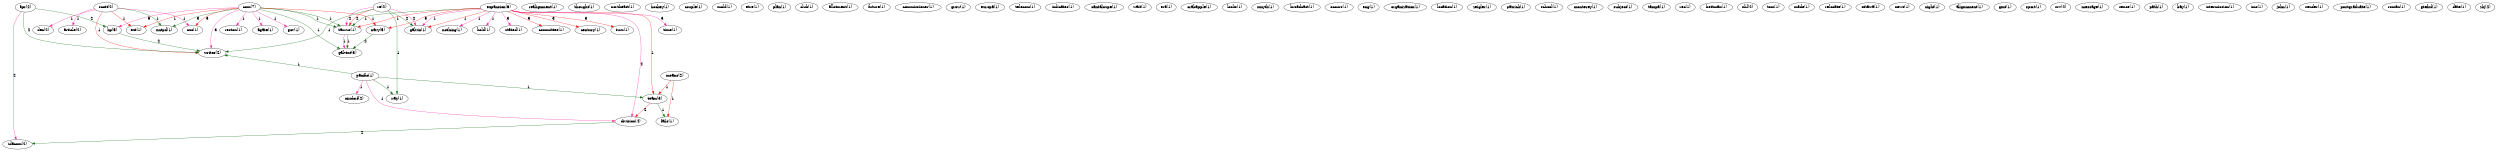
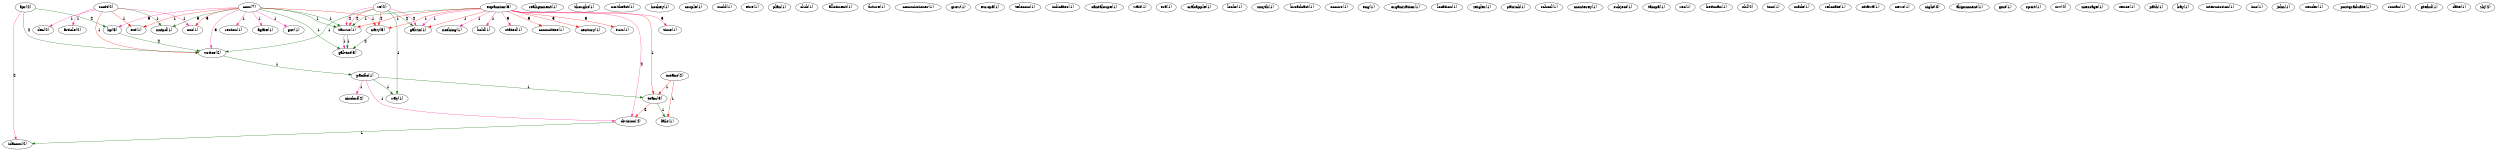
(1932, 7) -> (1932, 7)
none -> (380, 17)
(426, 19) -> (426, 19)
(290, 65) -> (286, 68)
(362, 133) -> (362, 133)
